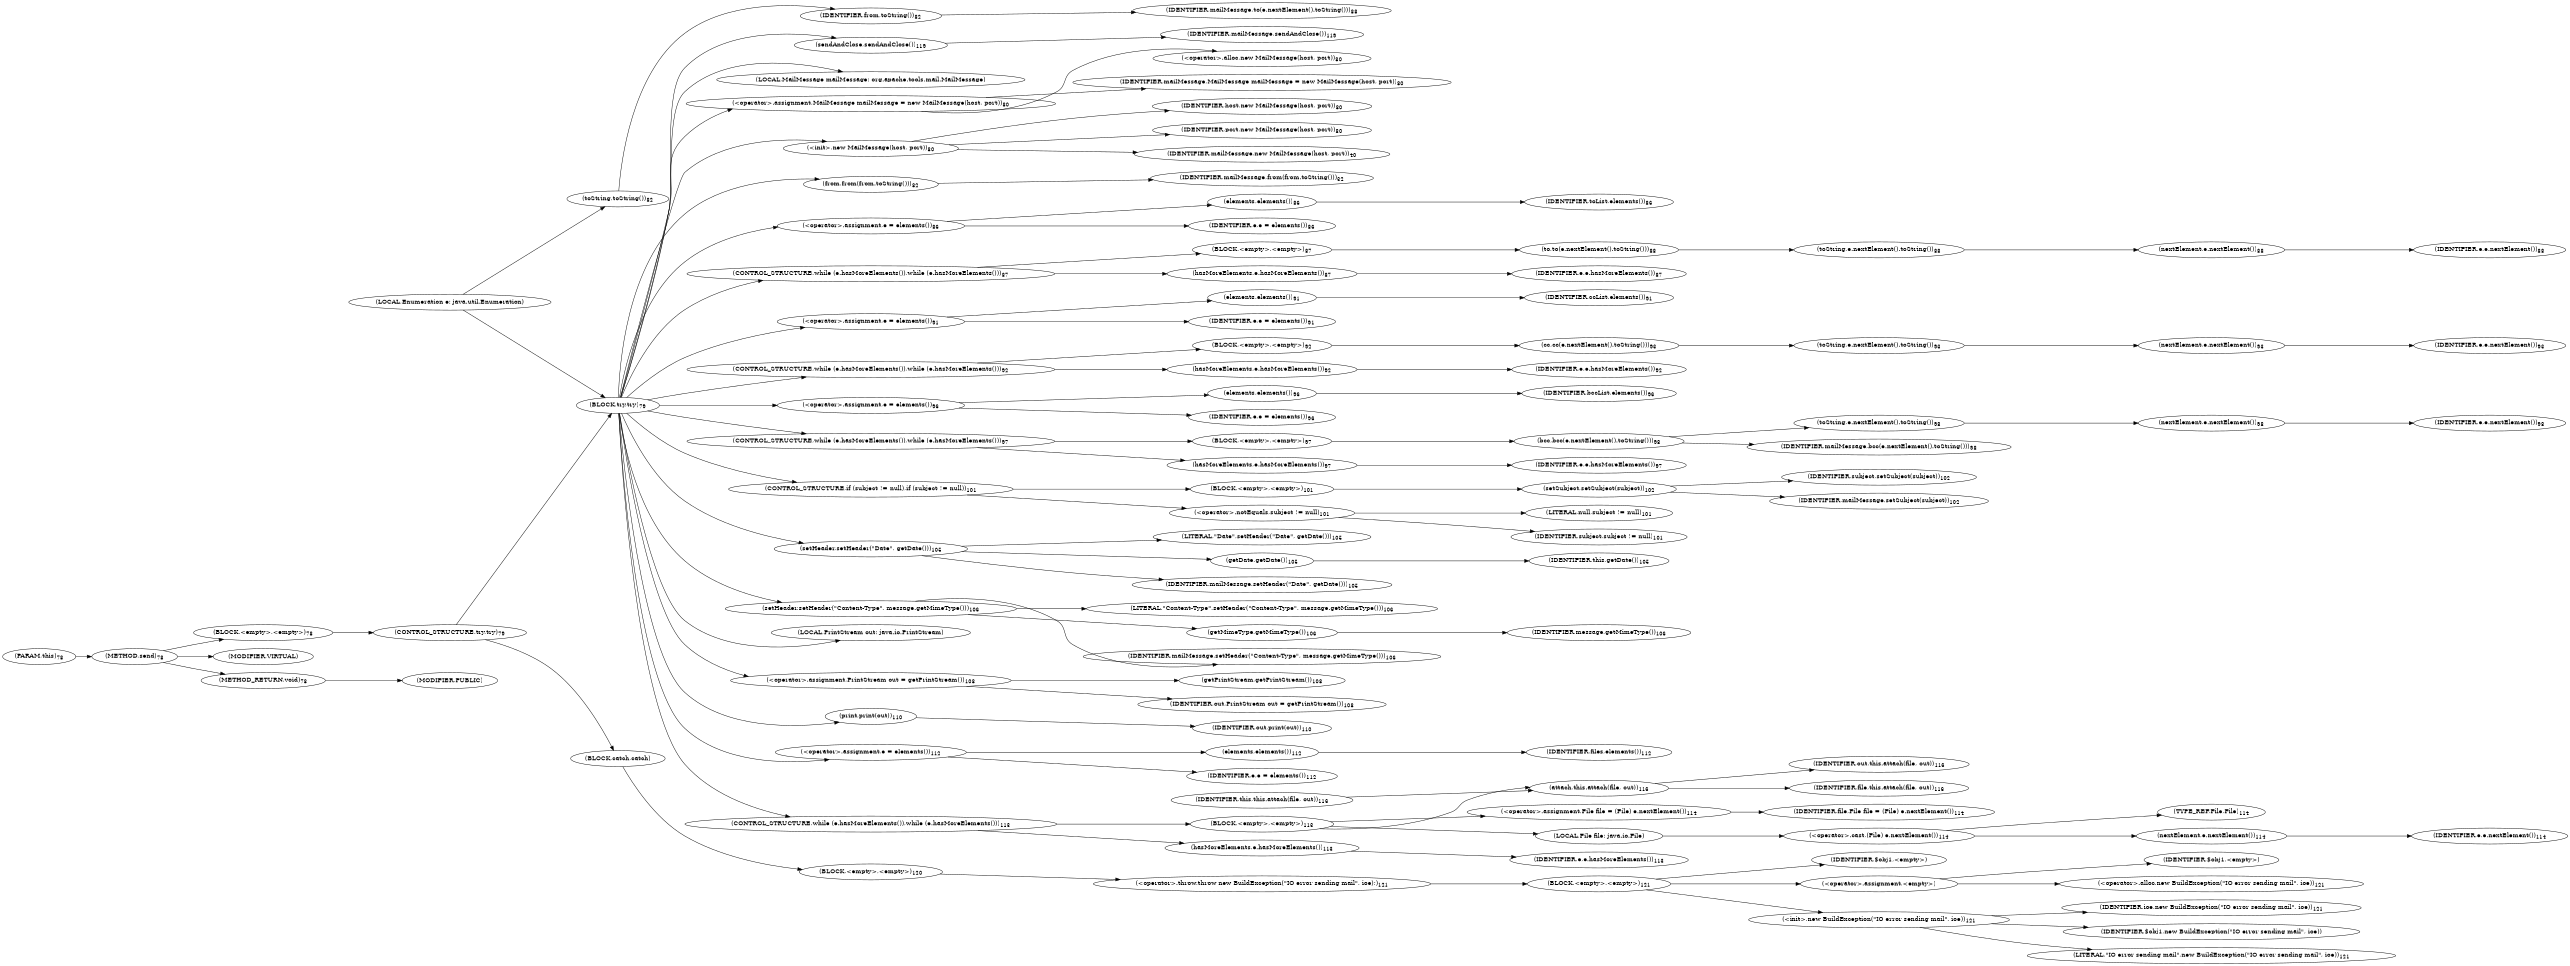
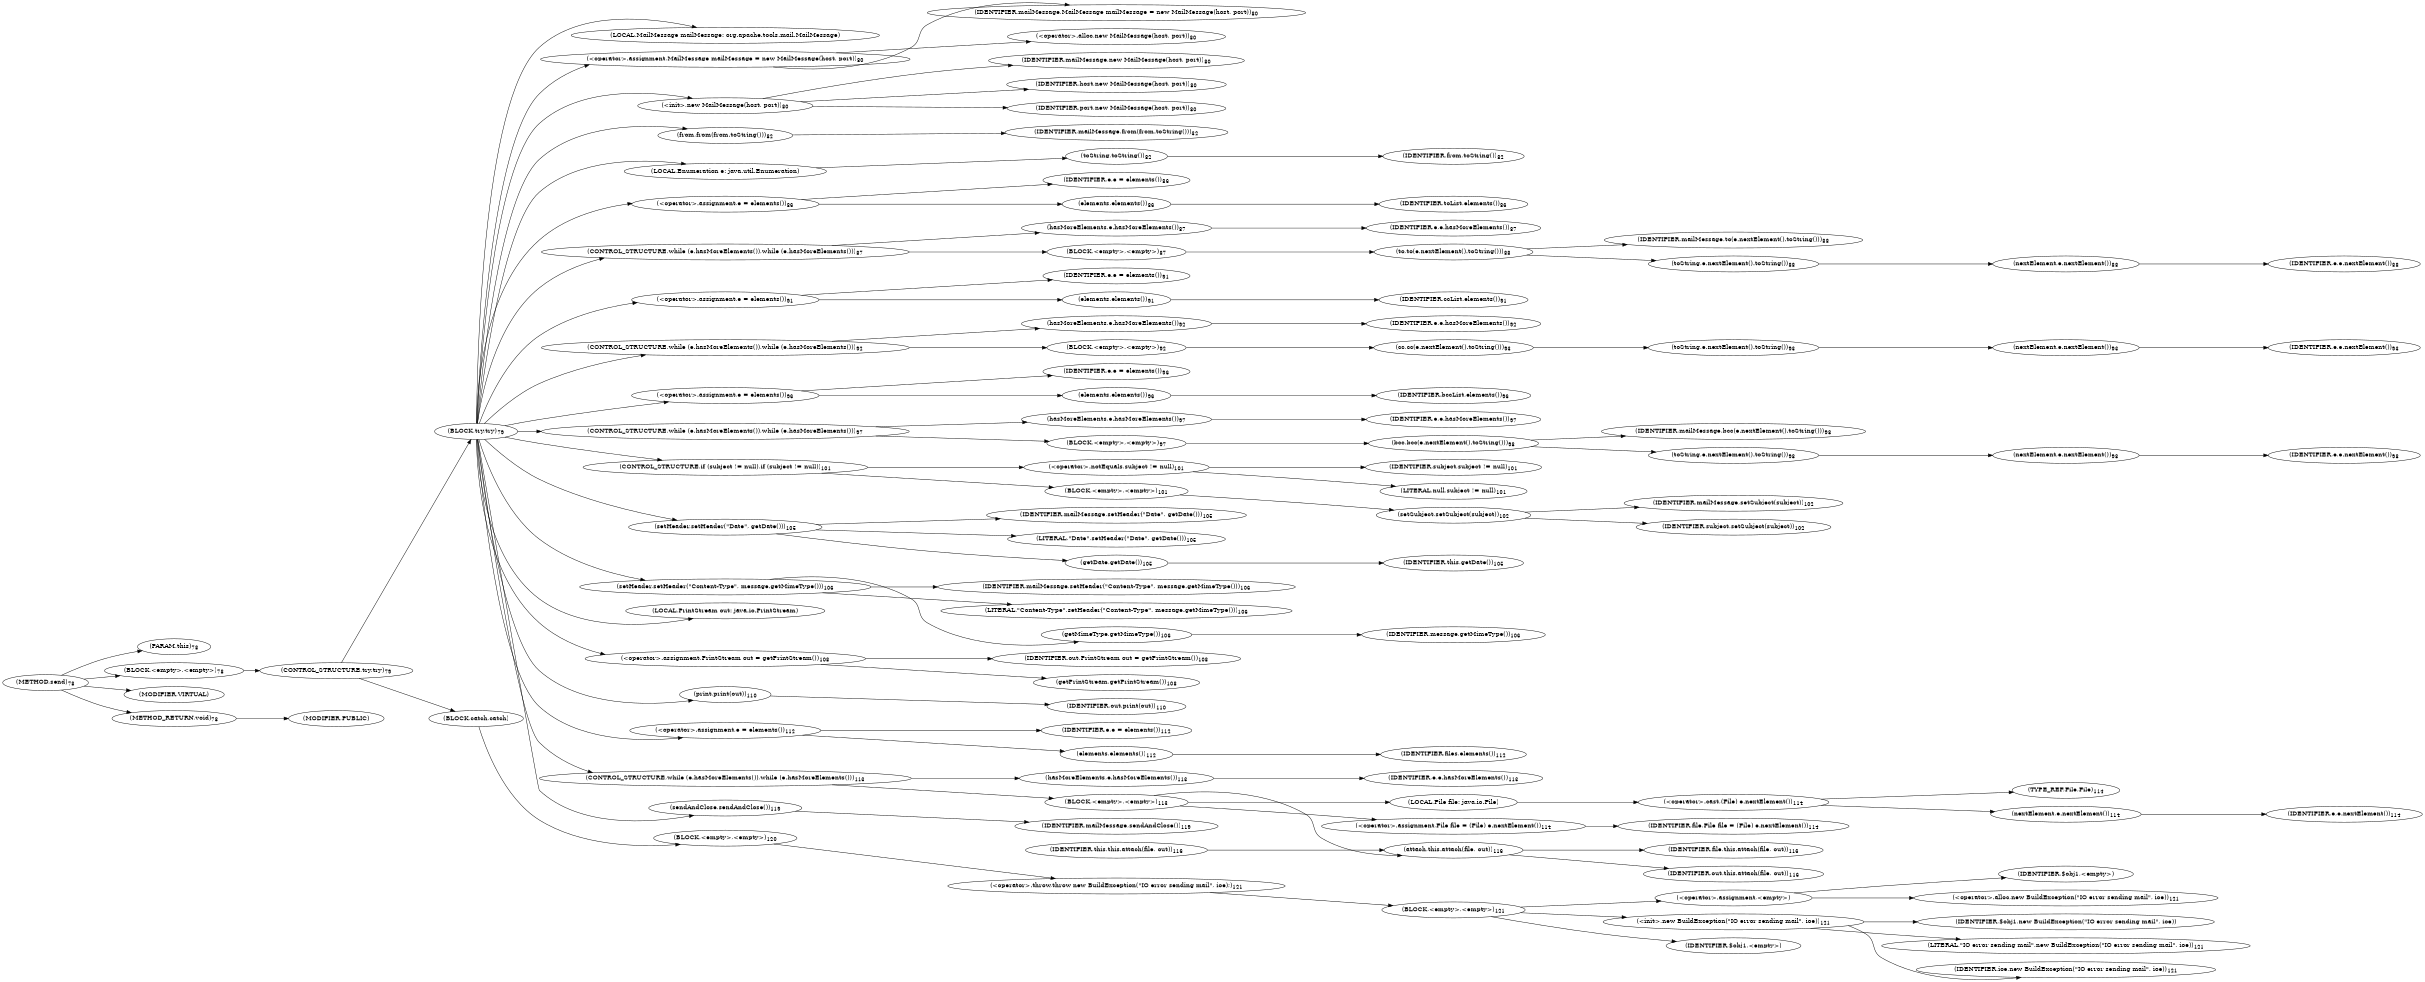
(1036, 14) -> (1575, 247)
(1353, 154) -> (1208, 60)
(532, 353) -> (517, 232)
(81, 657) -> (99, 660)
